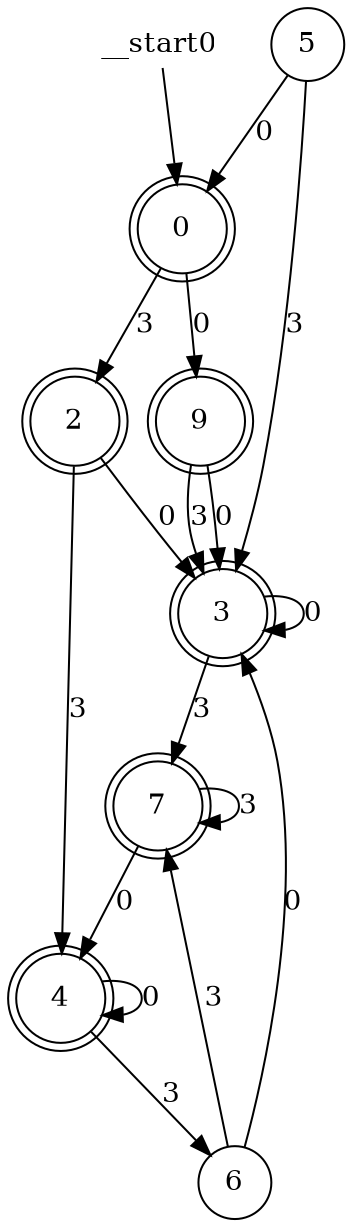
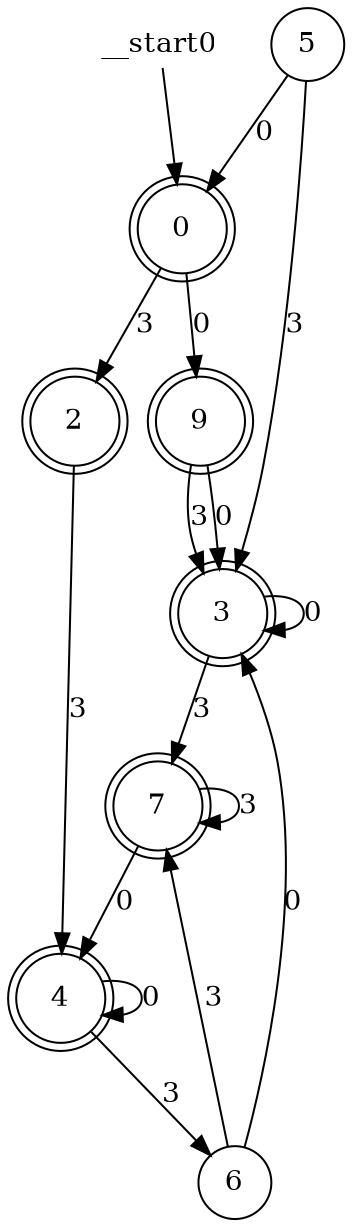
(141, 510) -> none
